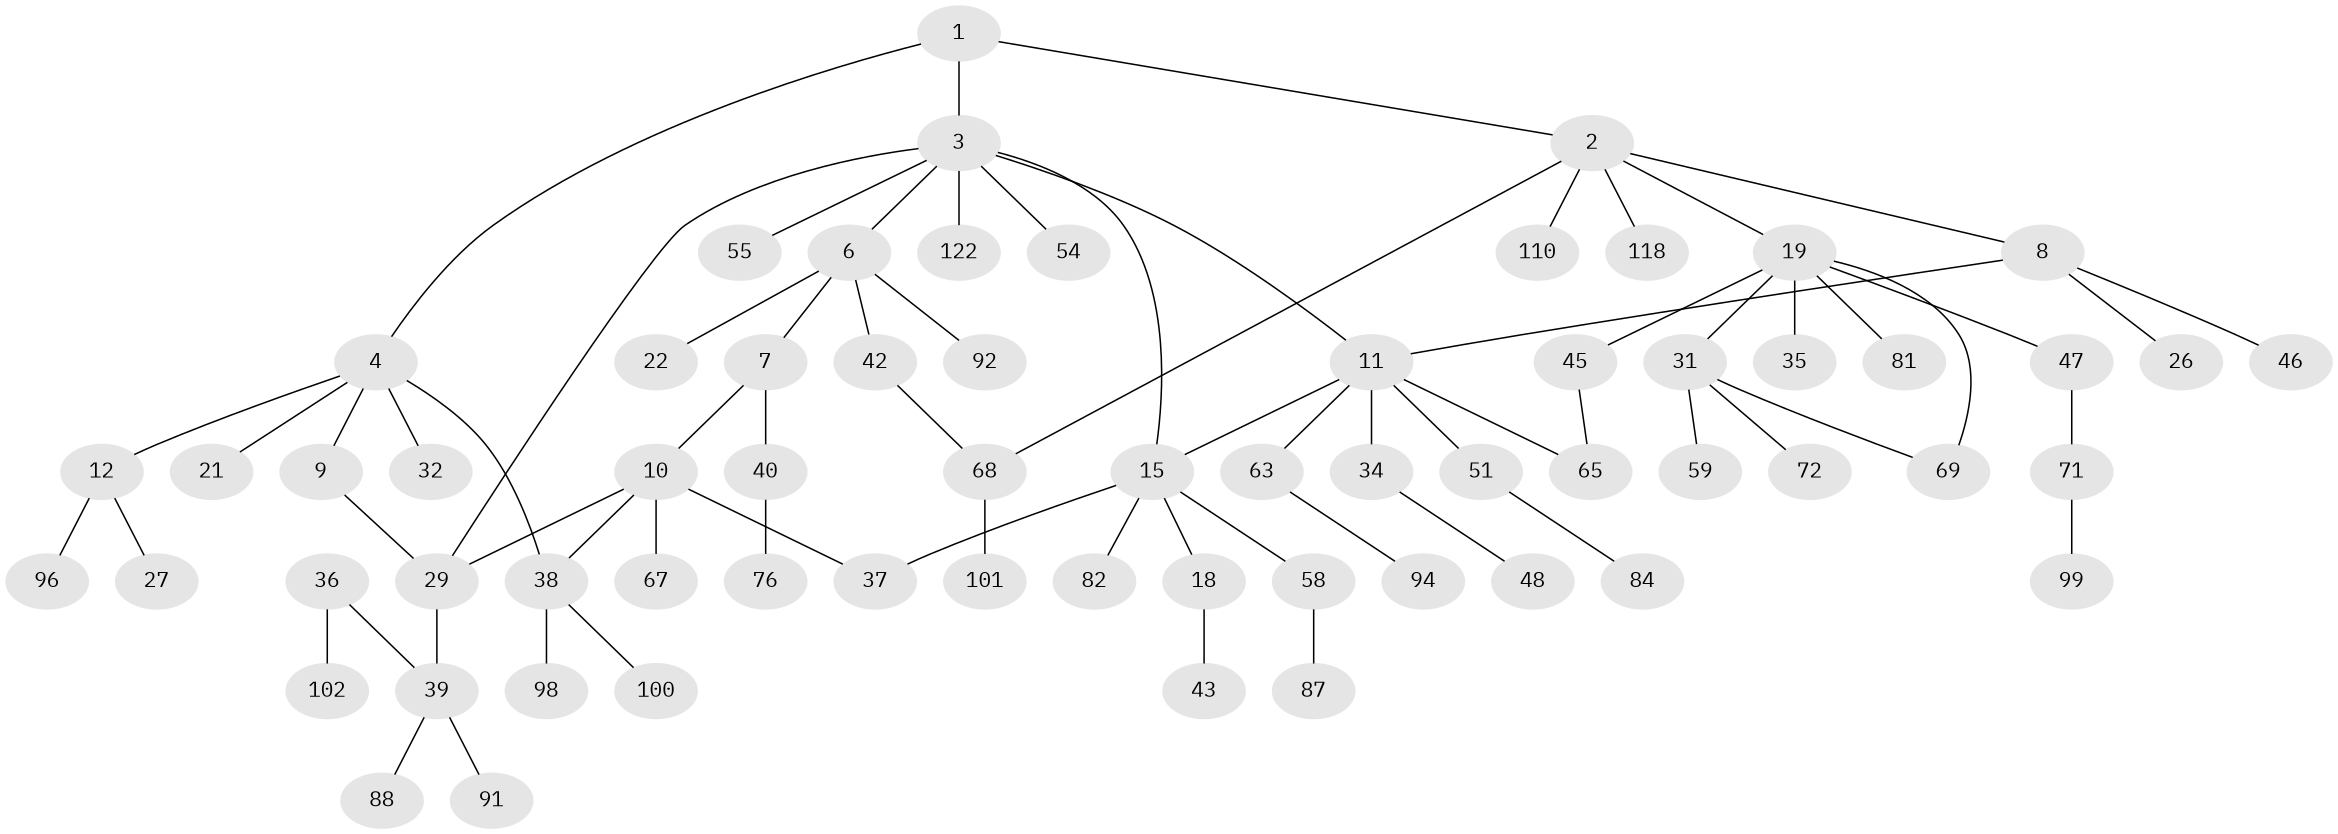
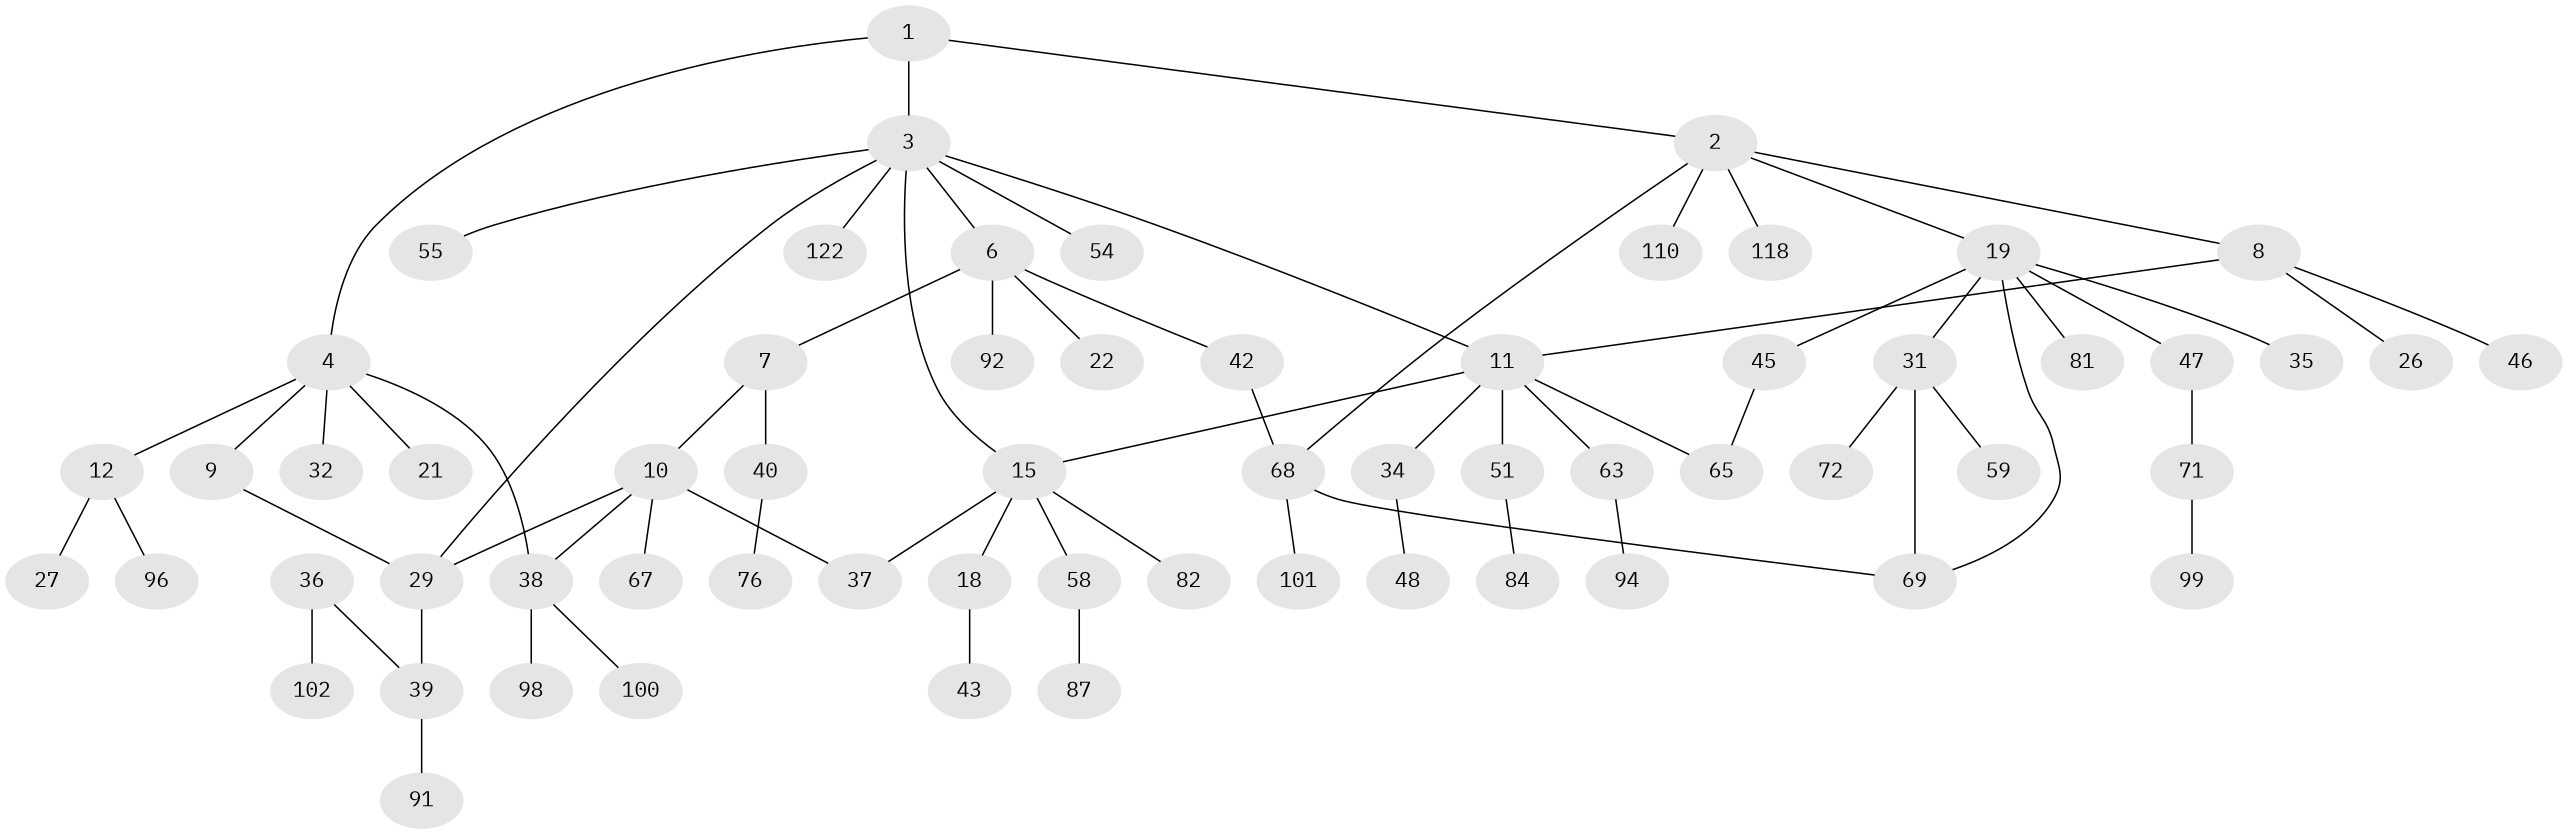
none -> (1593, 539)
(382, 801) -> none
